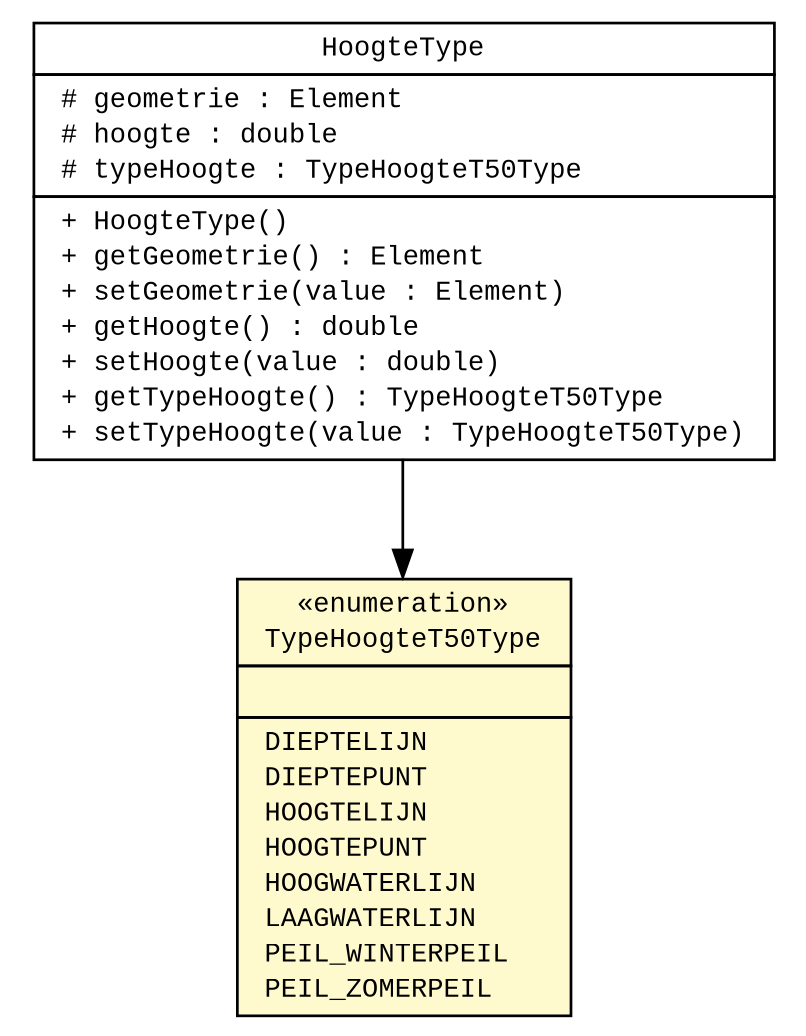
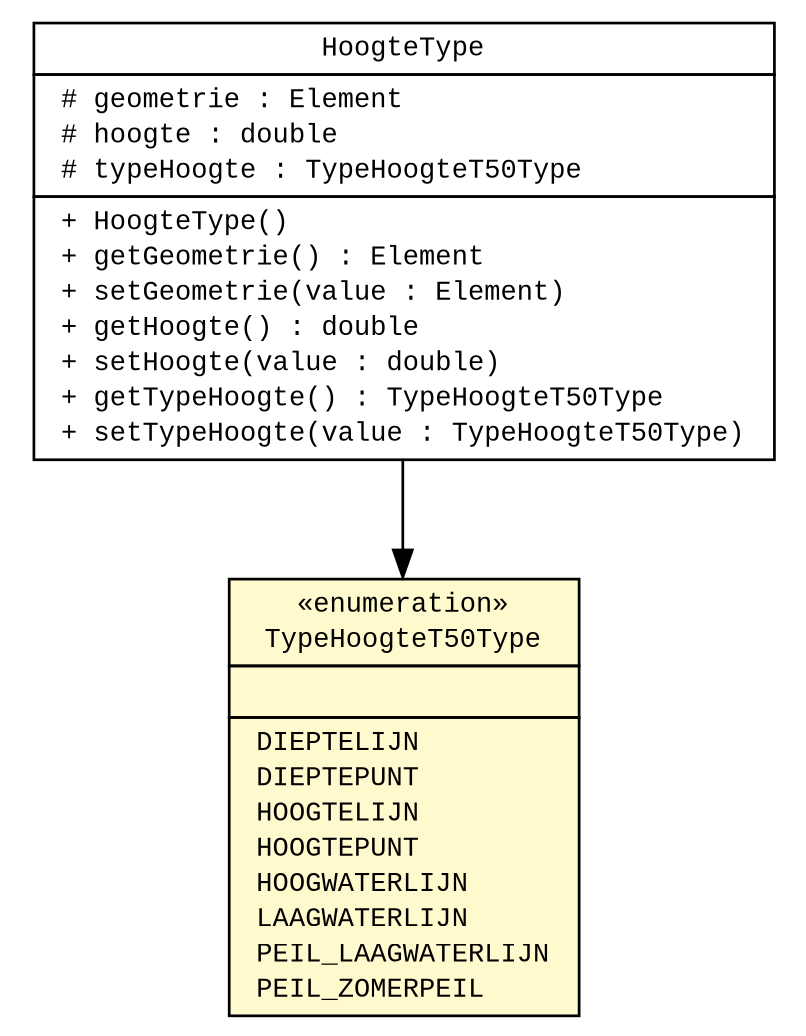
(388, 953) -> (404, 953)
